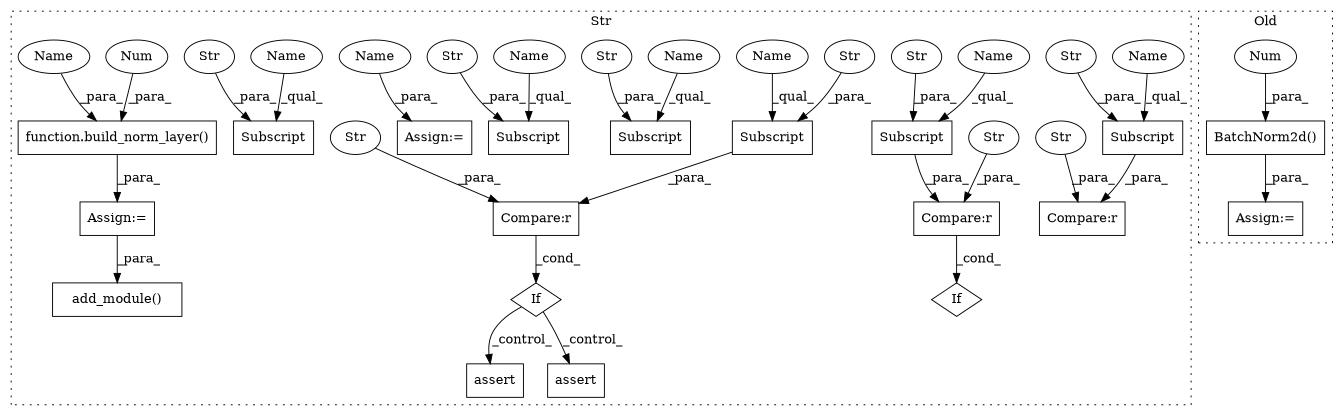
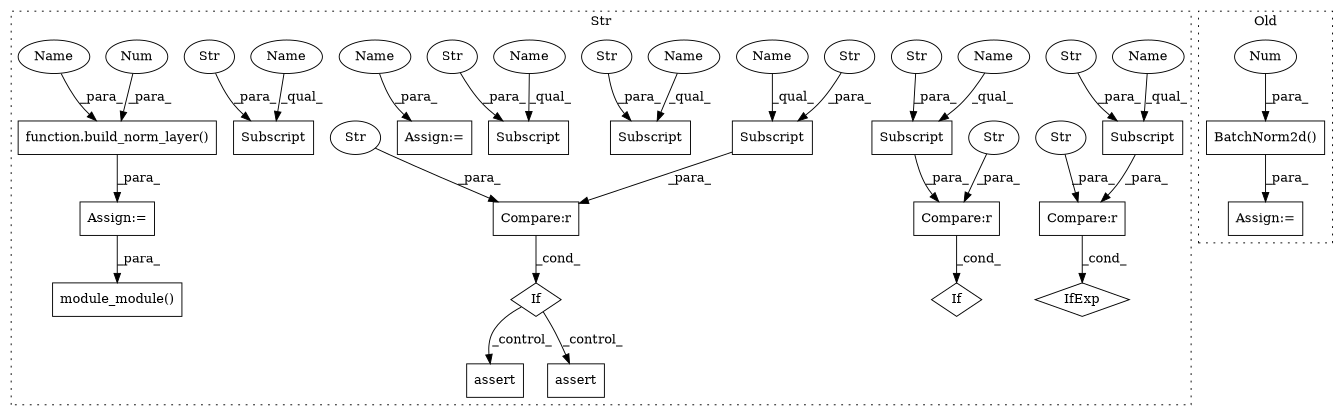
(117, 300) -> (117, 300)
none -> (1082, 300)
